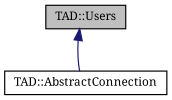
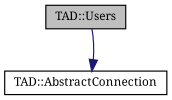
(78, 56) -> (94, 44)
